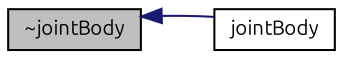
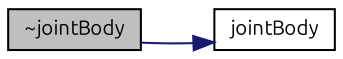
(188, 16) -> (167, 43)
